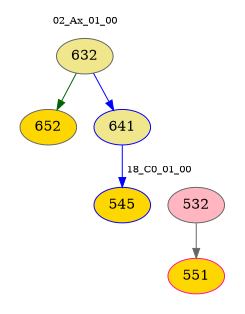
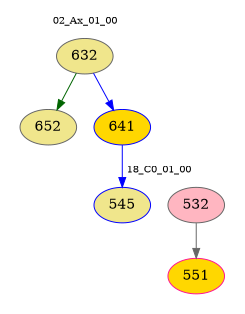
(48, 127) -> (48, 127)
(122, 127) -> (122, 127)
(122, 205) -> (122, 205)
